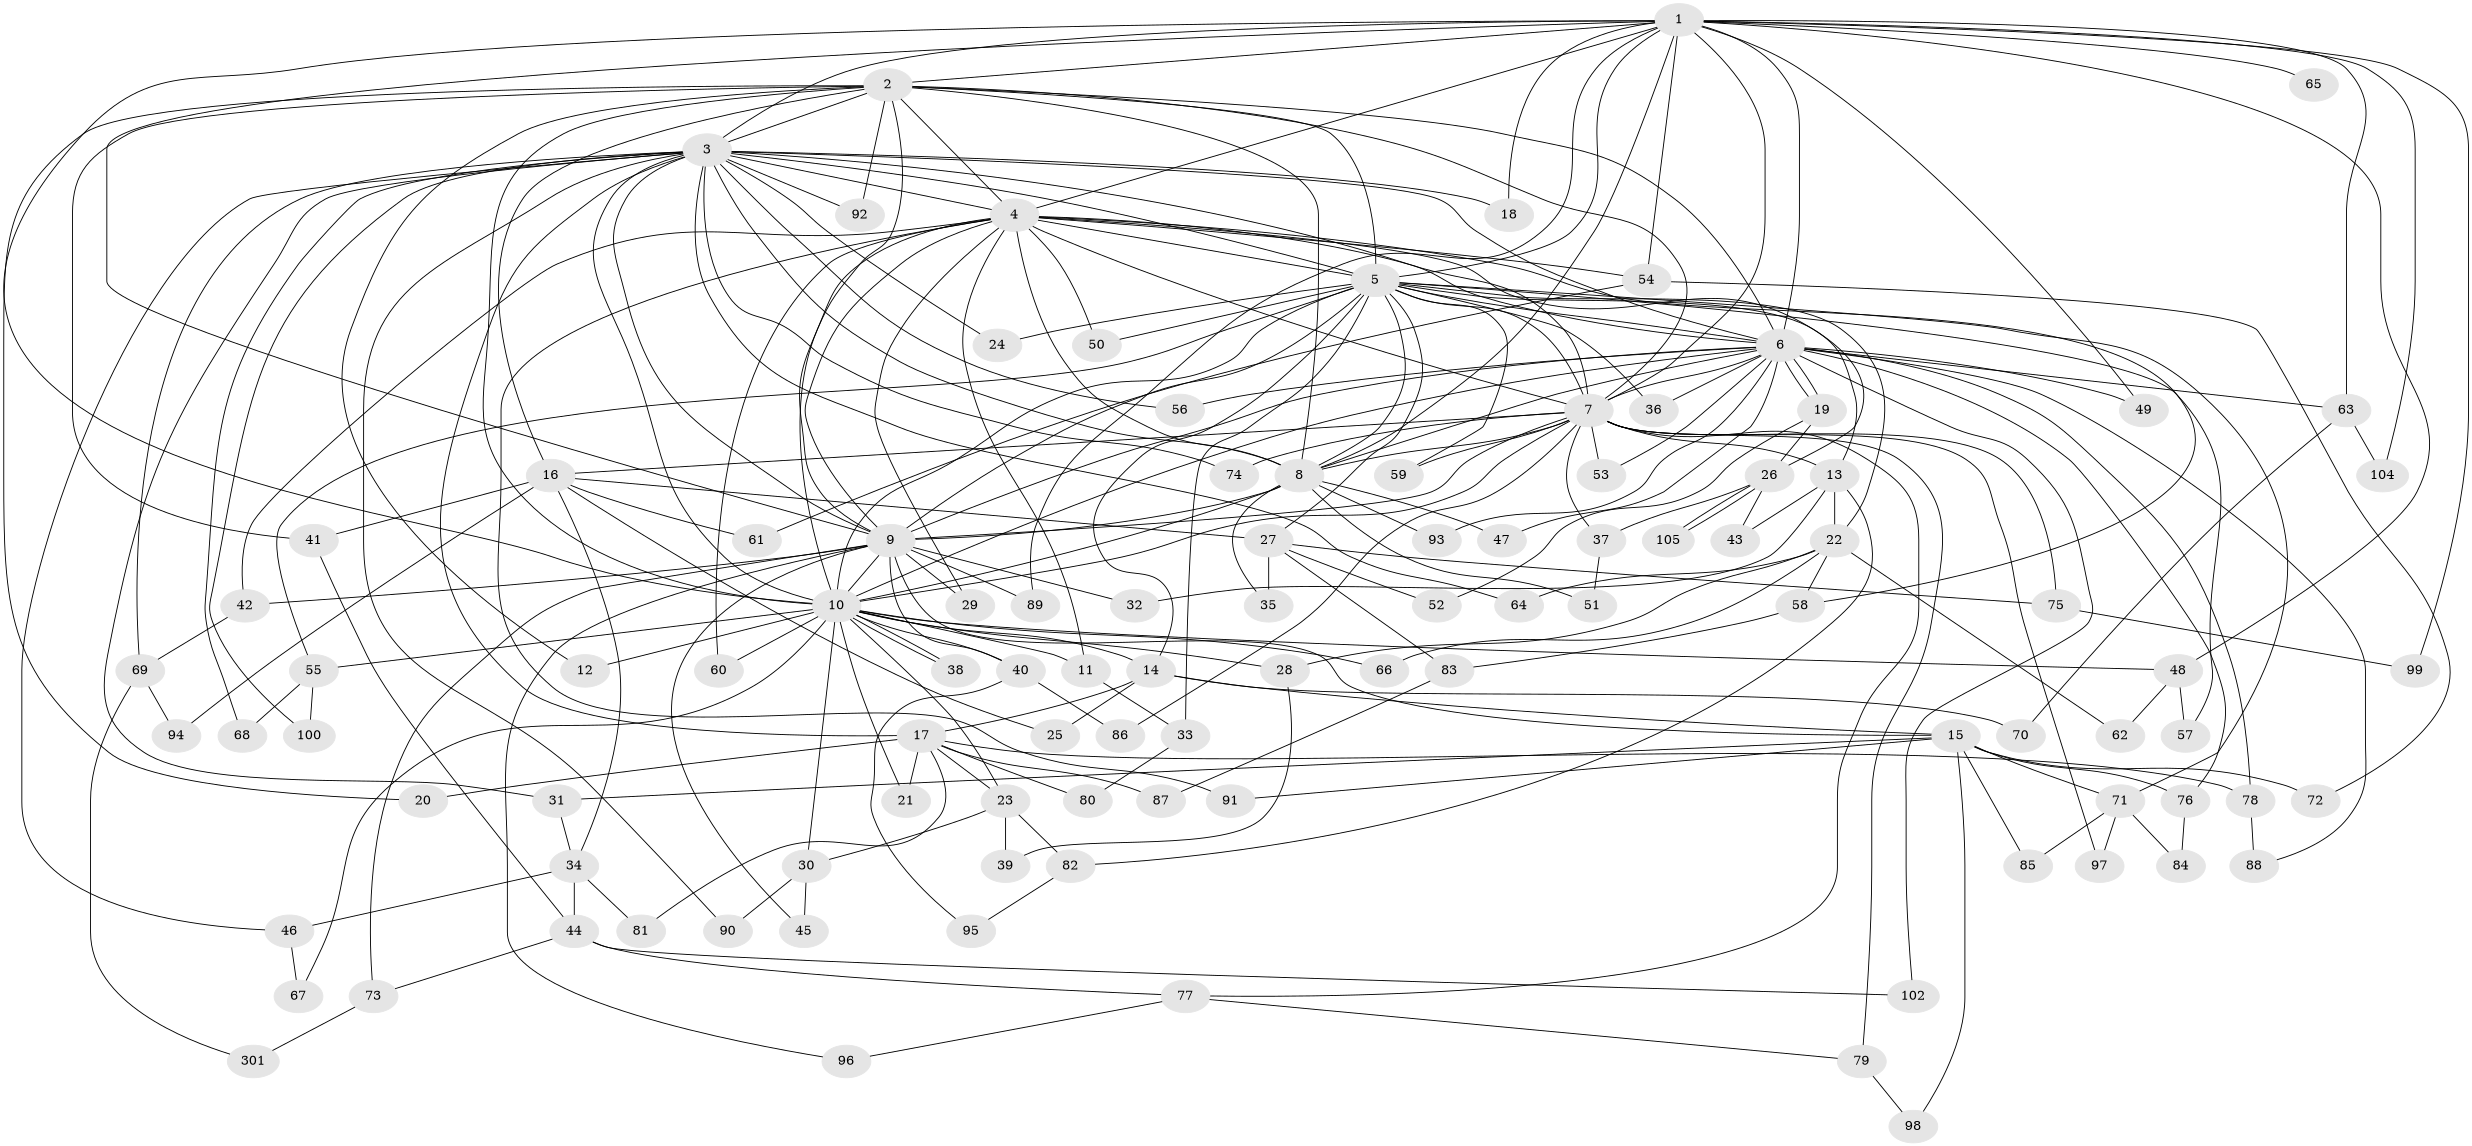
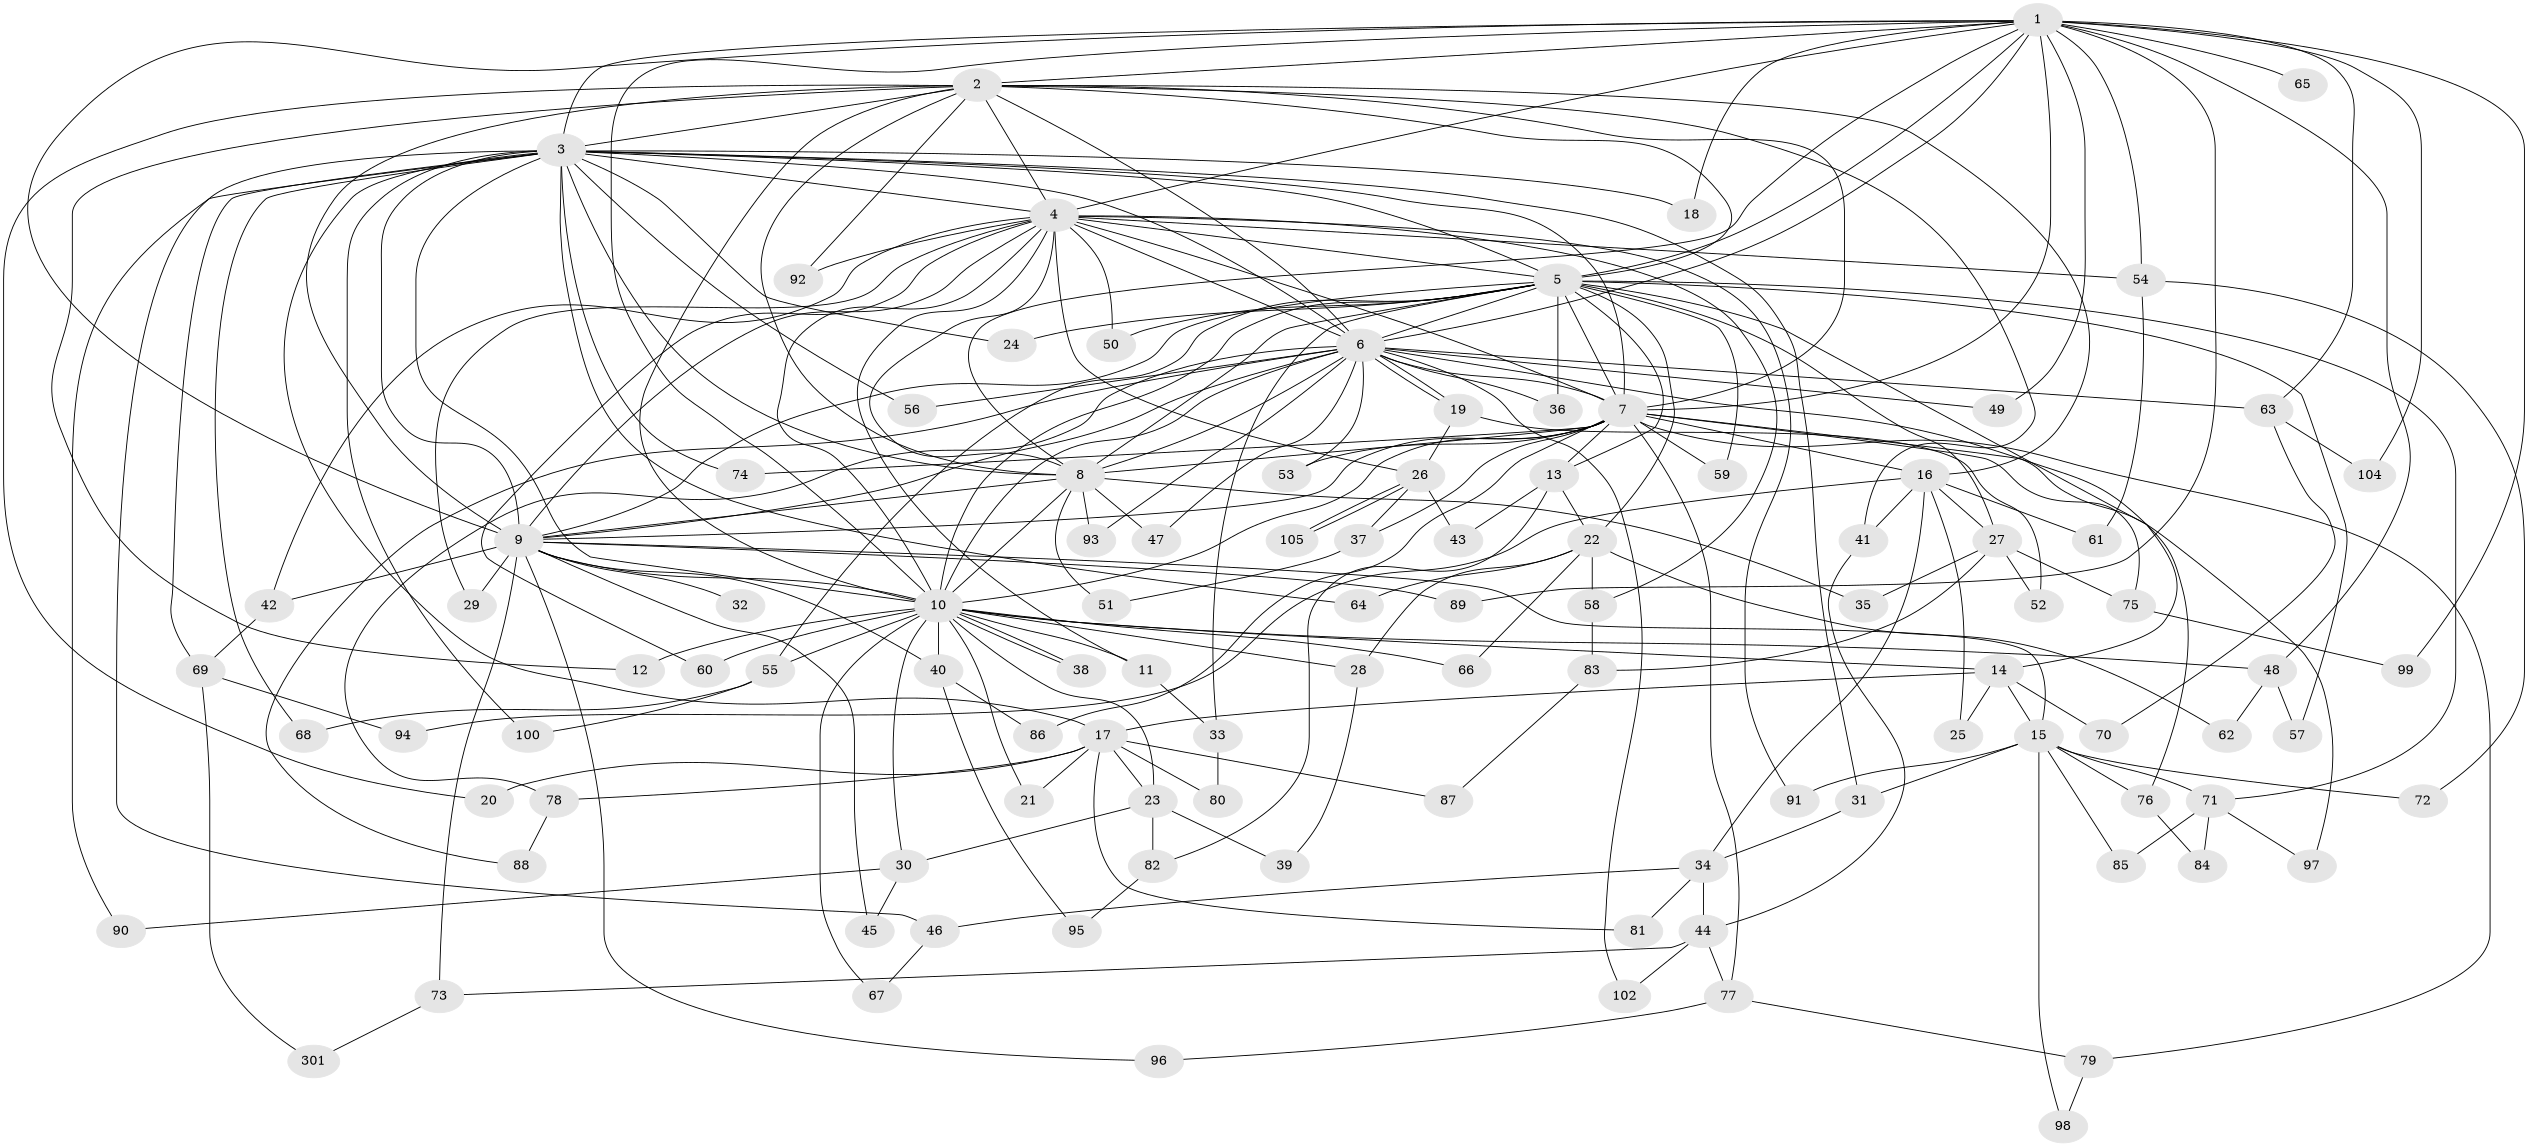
(784, 183) -> (923, 241)
(1508, 589) -> none
